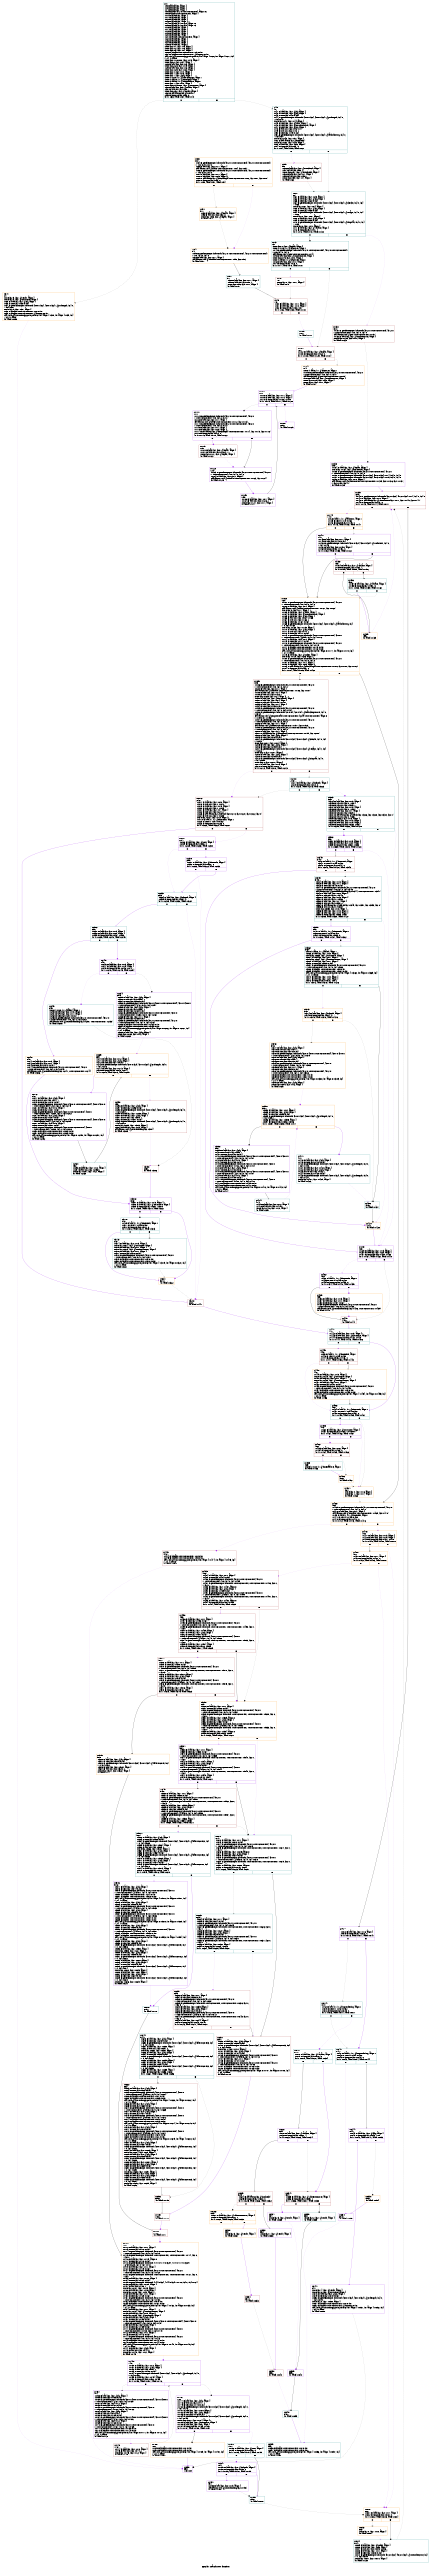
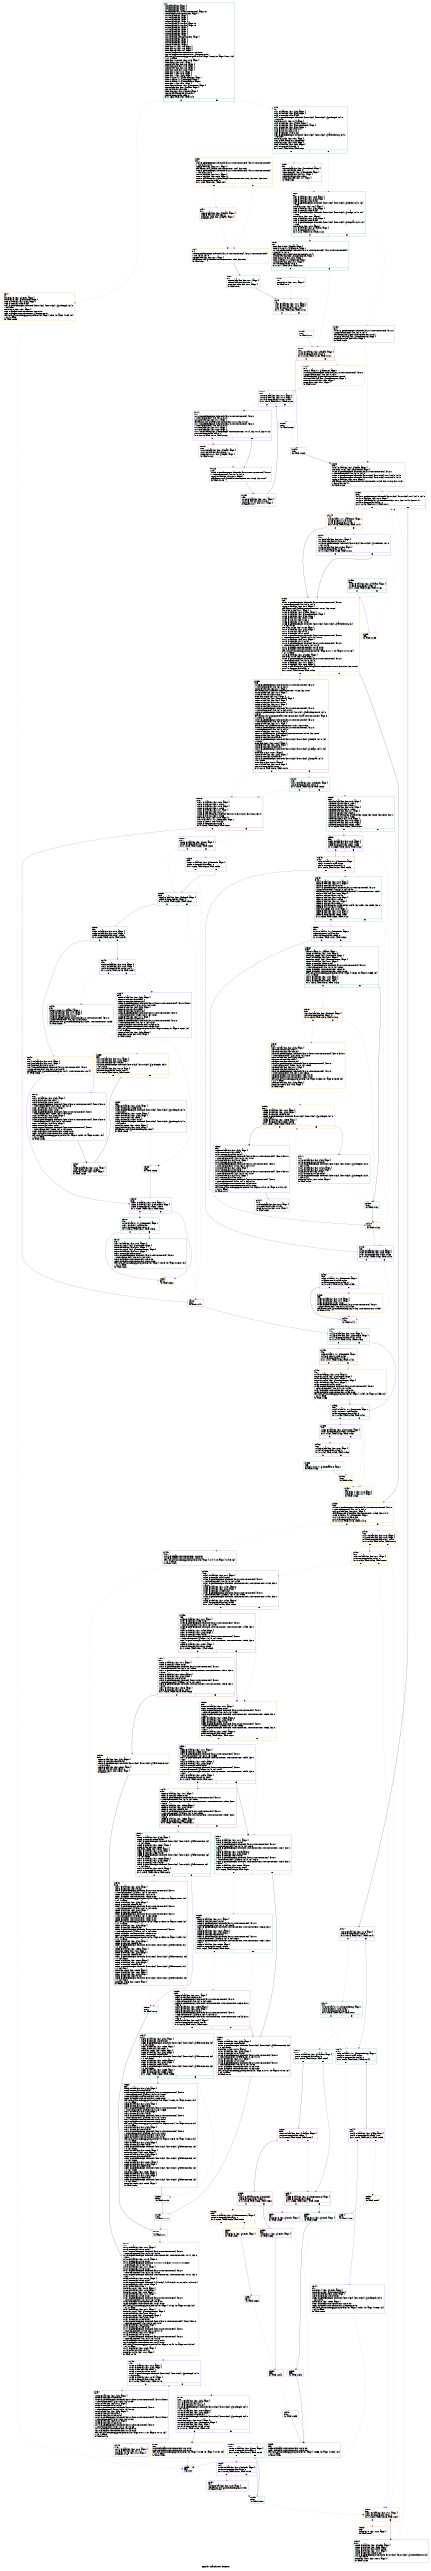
none -> (298, 451)
(353, 567) -> none
(293, 2393) -> (302, 2409)
